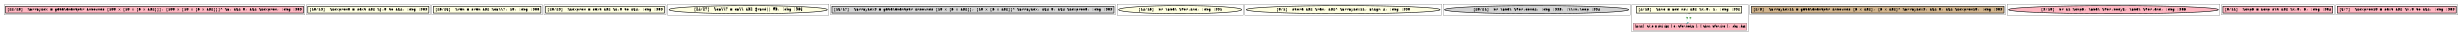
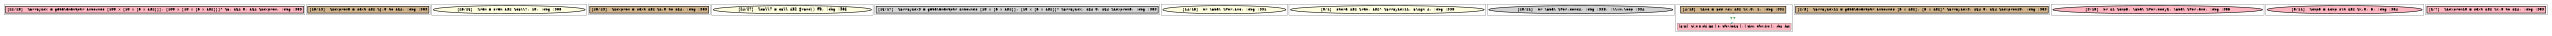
(368, 10) -> (368, 10)
(487, 10) -> (509, 10)
(605, 10) -> (649, 10)
(1689, 10) -> (1733, 10)
(2278, 10) -> (2345, 10)
